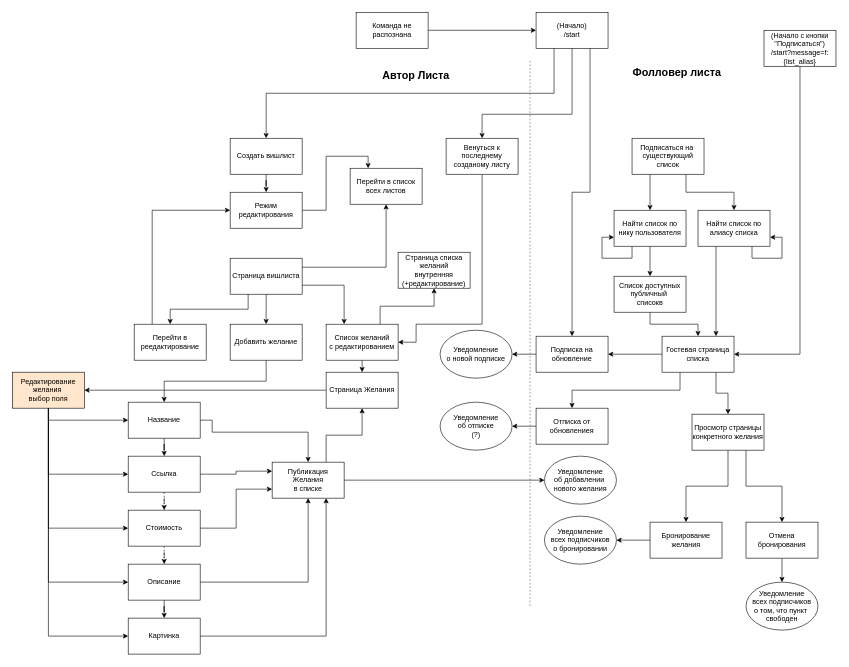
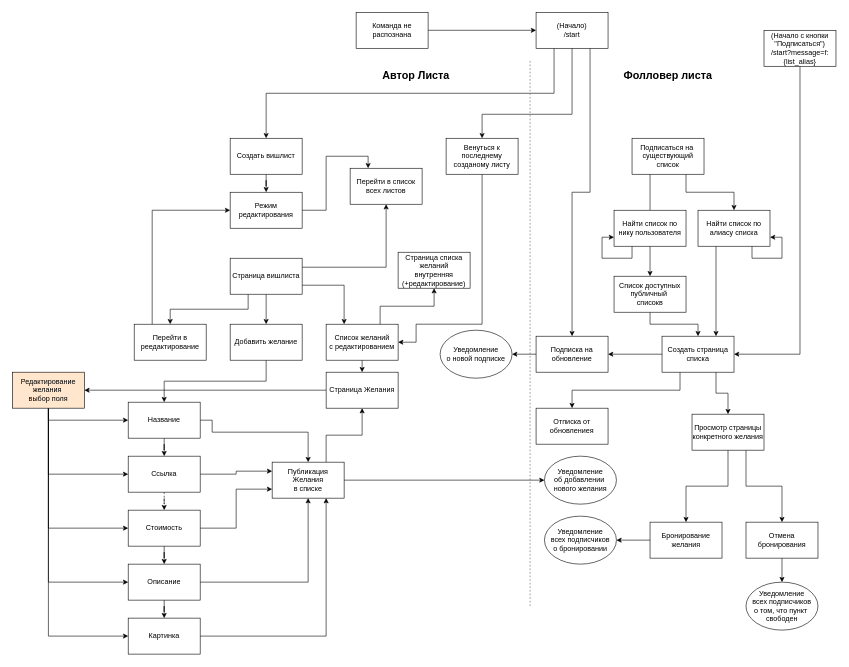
(677, 72) -> (668, 75)
(650, 204) -> (650, 206)
(698, 354) -> (698, 354)
(476, 426) -> none
(517, 426) -> none
(164, 557) -> (164, 557)
